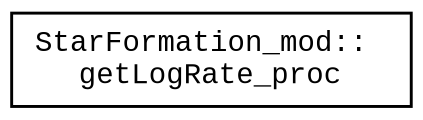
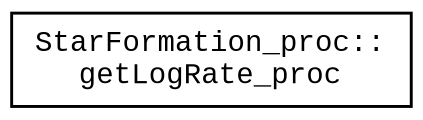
(211, 60) -> (211, 60)
